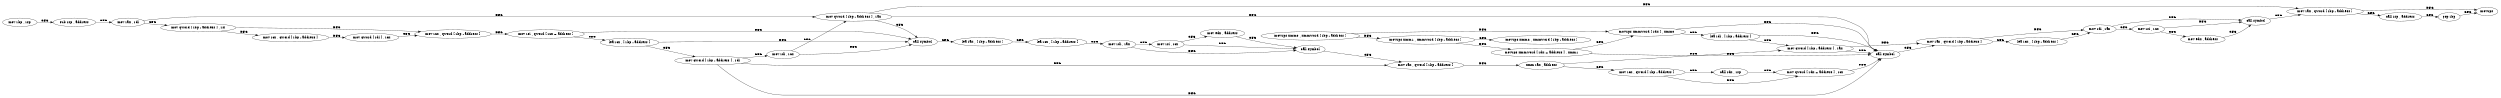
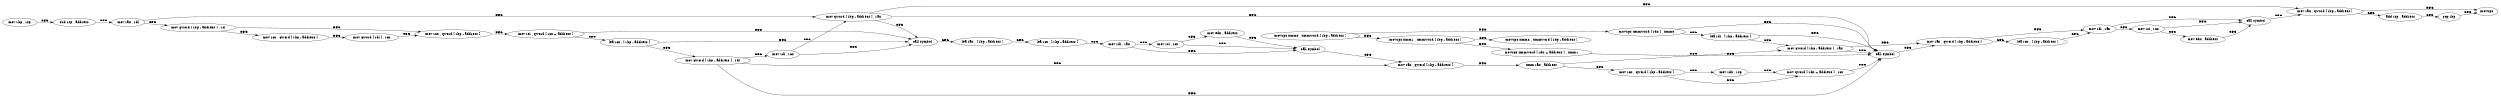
(2401, 17) -> (2401, 17)
(1602, 44) -> none
(1731, 72) -> (1731, 72)
